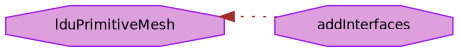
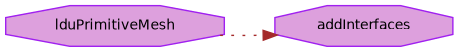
(256, 17) -> (242, 35)
